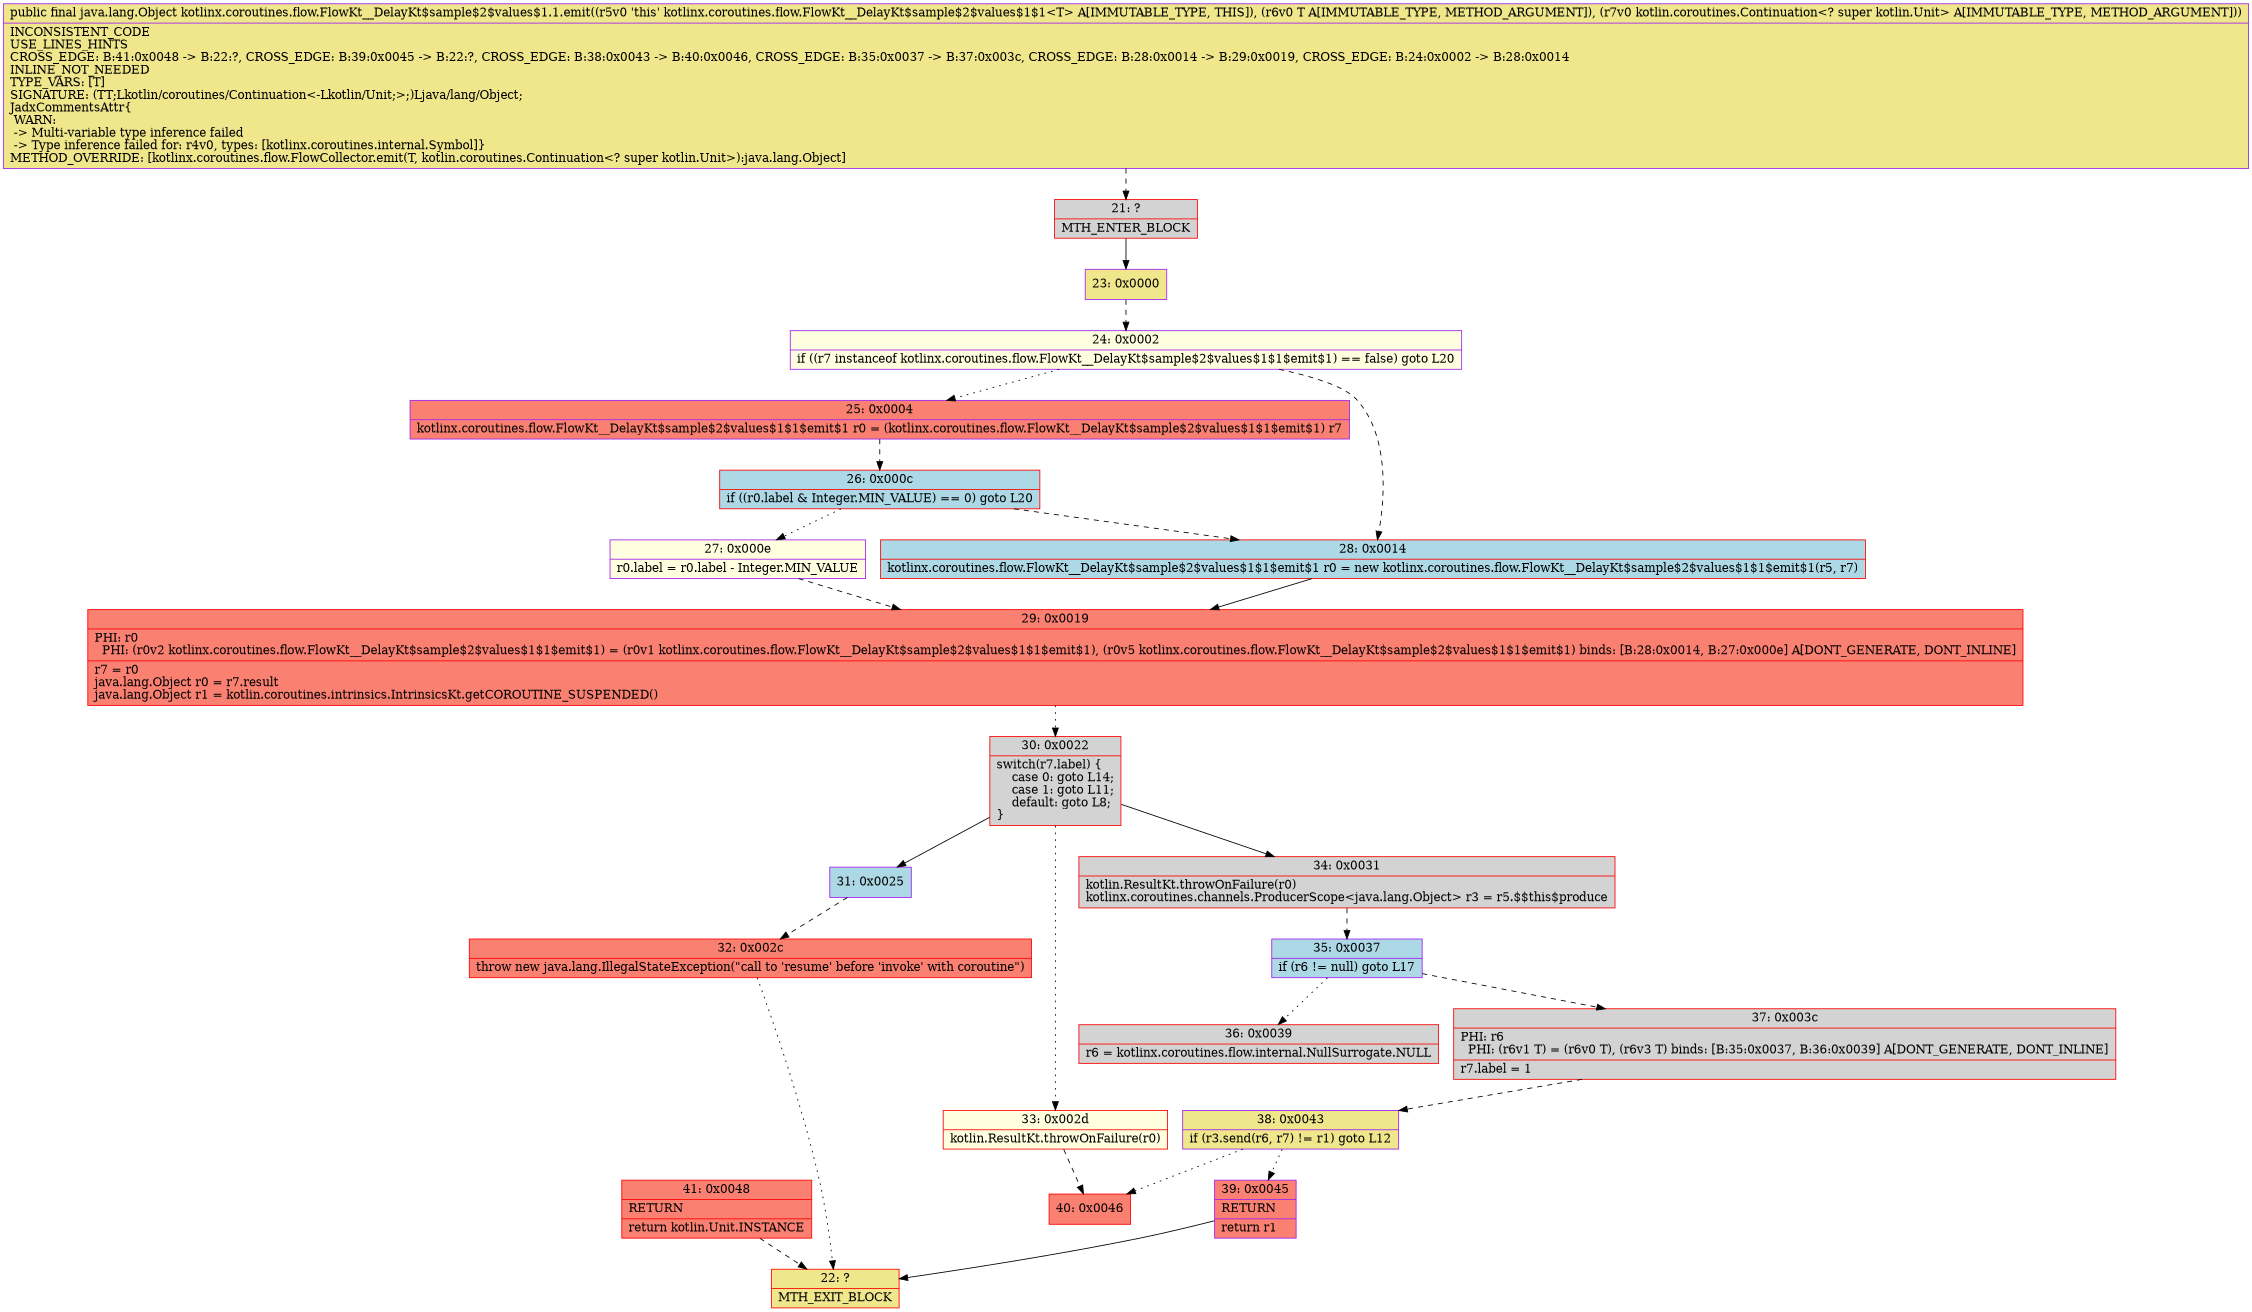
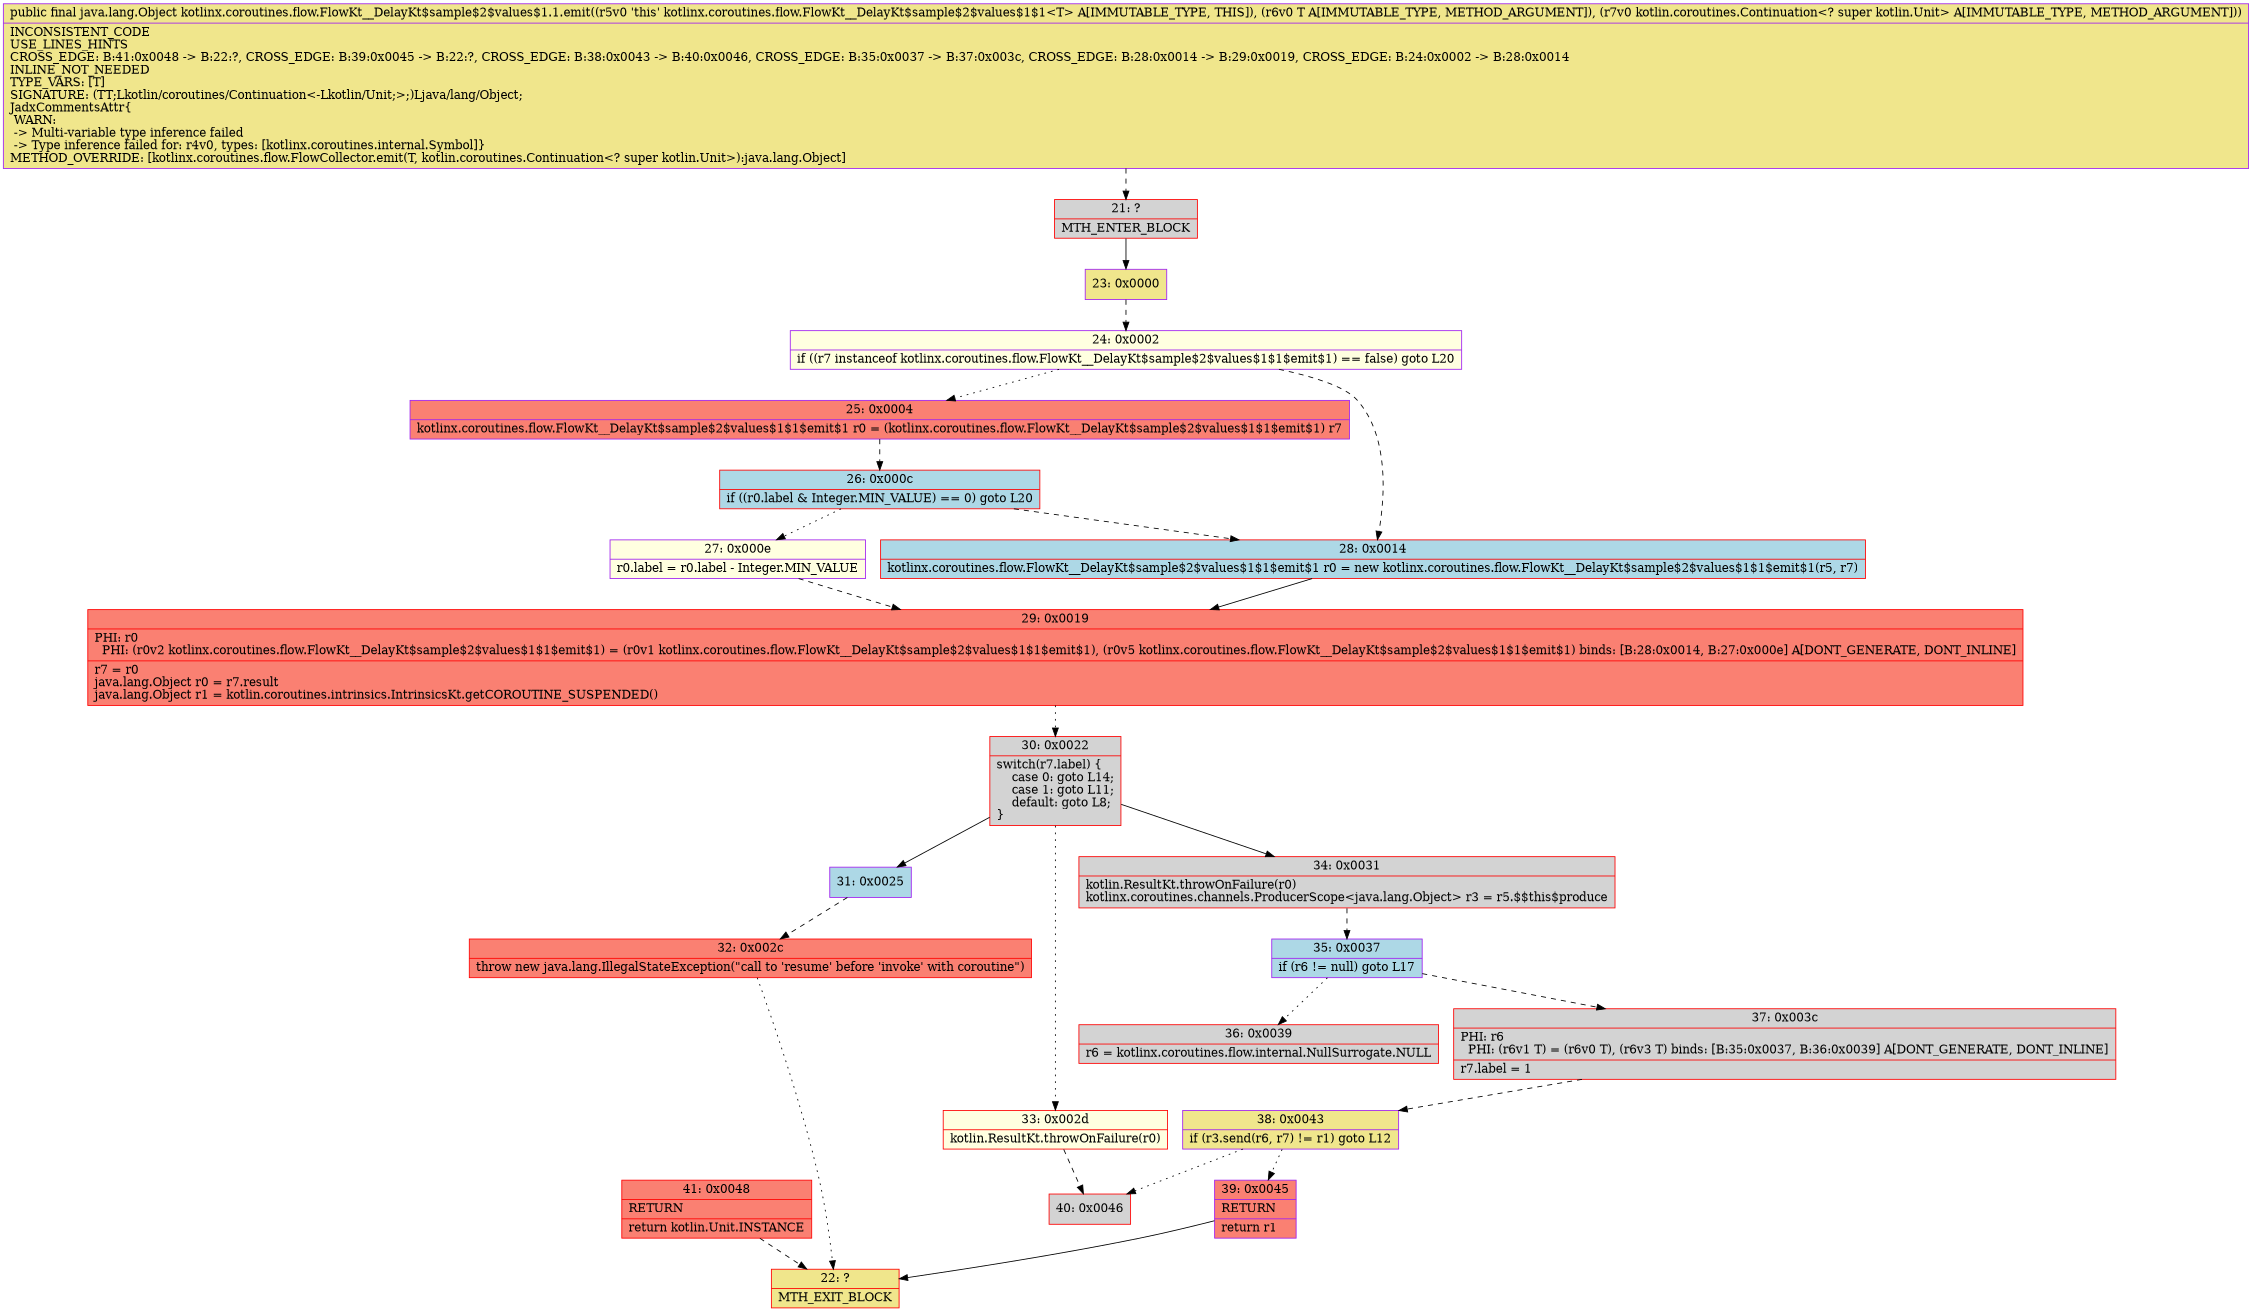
(1090, 1209) -> (1090, 1209)
